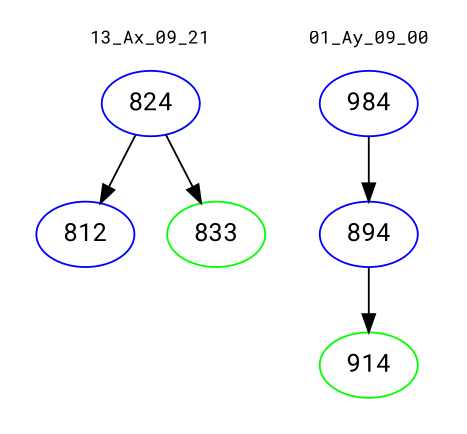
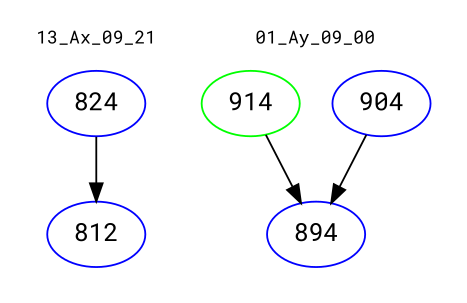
(369, 104) -> (382, 104)
(216, 234) -> none
(369, 291) -> (279, 161)
